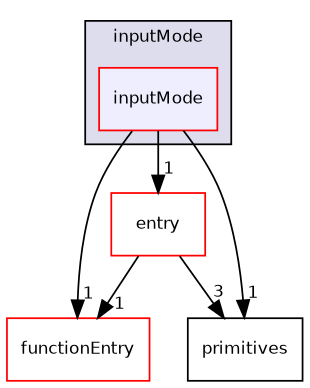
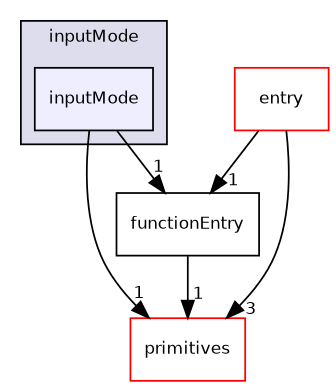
(158, 99) -> (94, 99)
(158, 155) -> none
none -> (188, 278)
(78, 350) -> (188, 224)
(245, 350) -> (188, 350)
